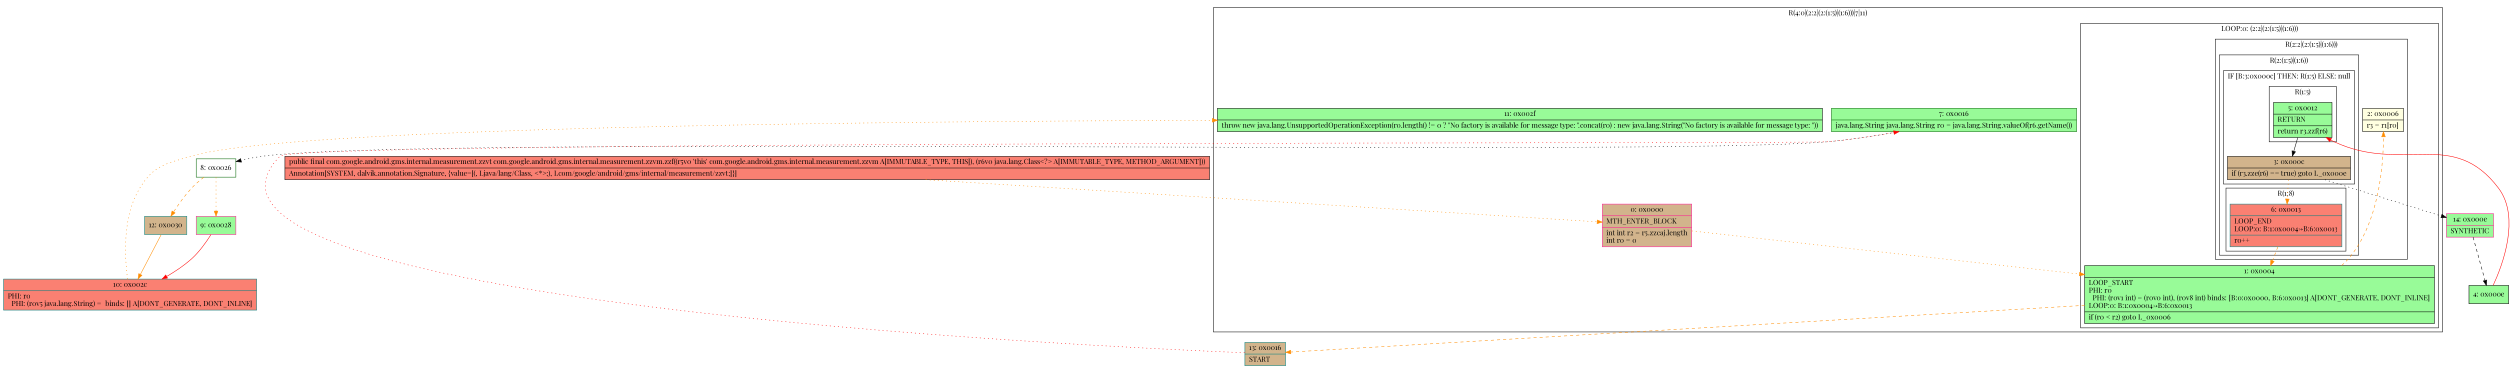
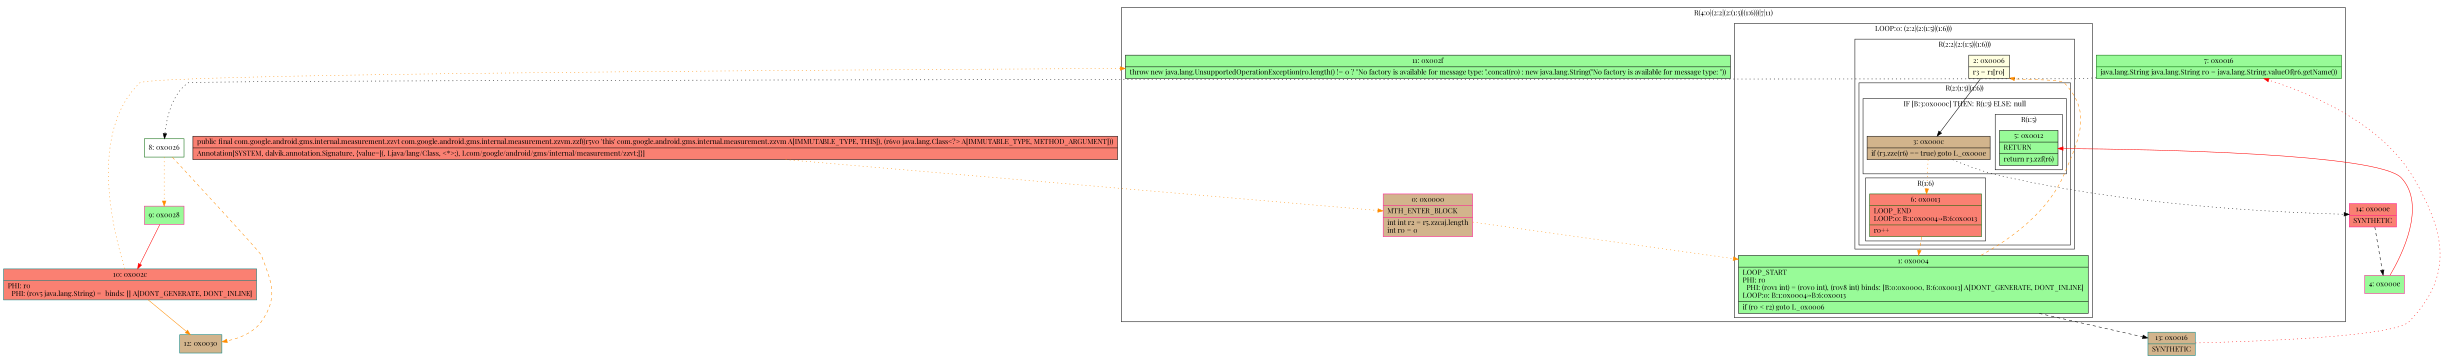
(2296, 145) -> (1960, 105)
(2286, 194) -> (1926, 184)
(2286, 225) -> (1926, 215)
(2470, 225) -> (2373, 215)
(151, 255) -> (167, 316)
(2489, 295) -> (2385, 284)
(1688, 329) -> (2091, 325)
(1260, 360) -> (2172, 349)
